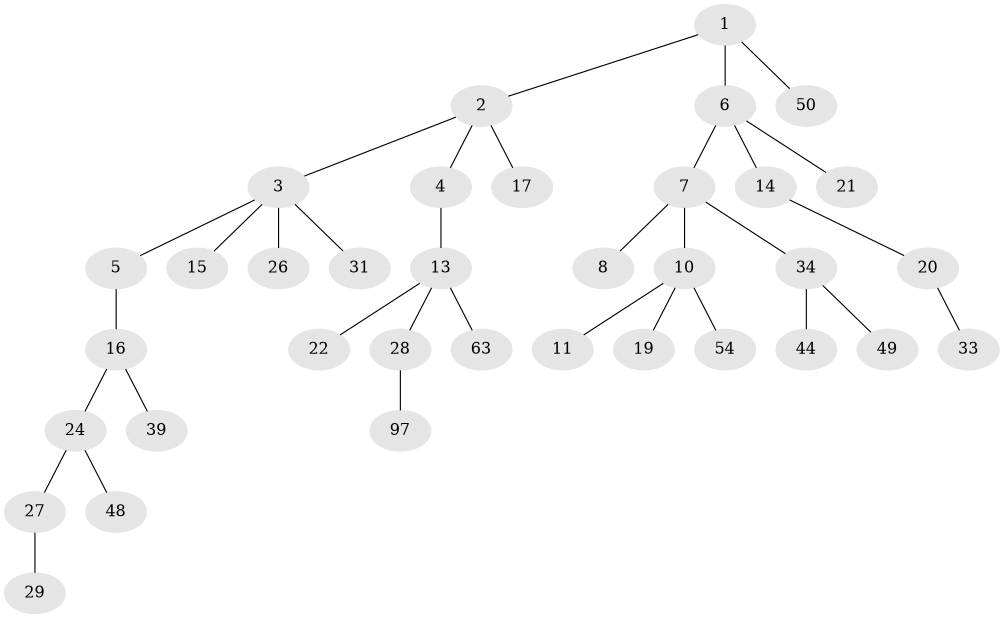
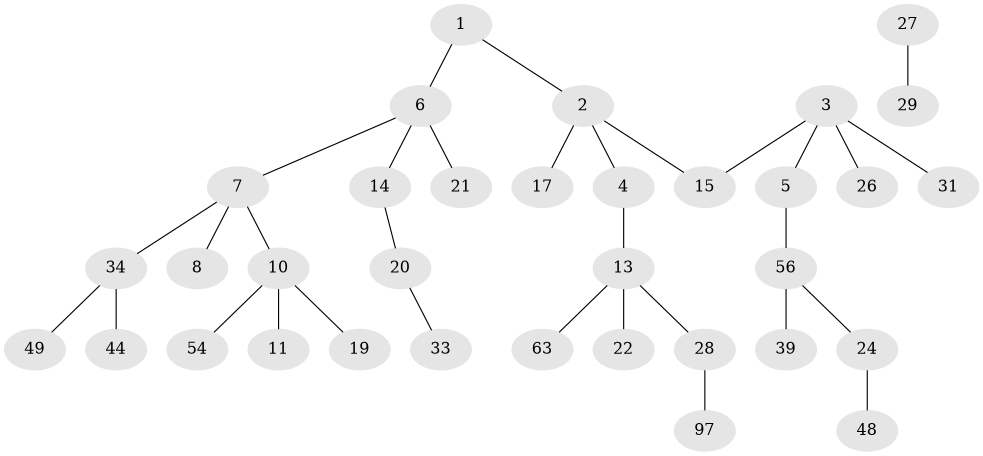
(806, 106) -> none
(380, 147) -> (644, 147)
(116, 350) -> (786, 268)
(55, 471) -> none
